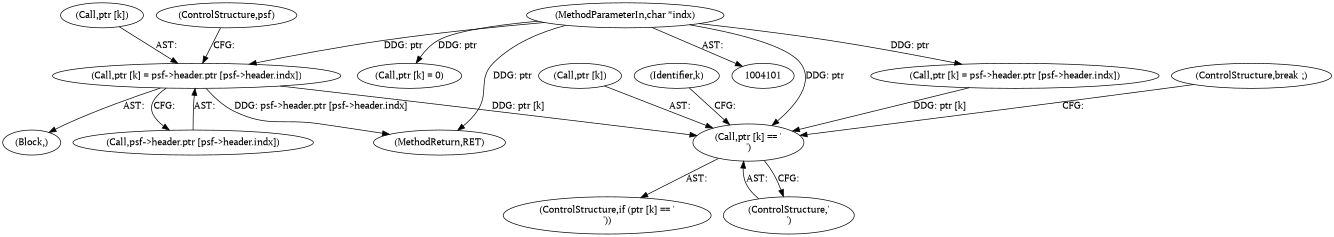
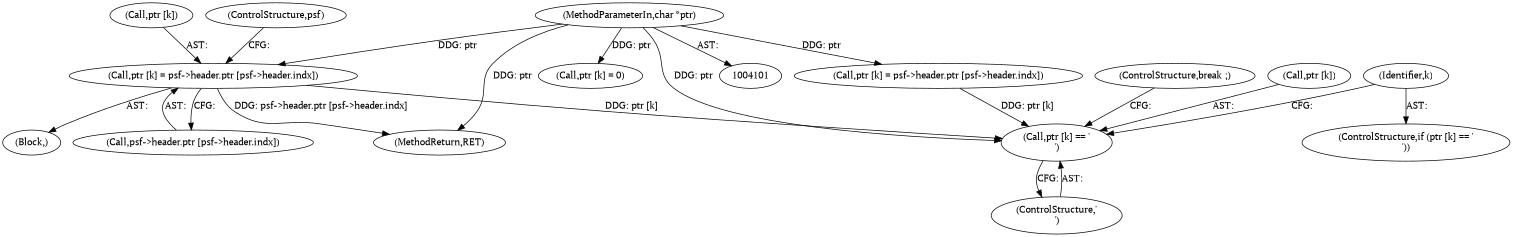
(625, 15) -> (629, 15)
(683, 176) -> (1406, 103)
